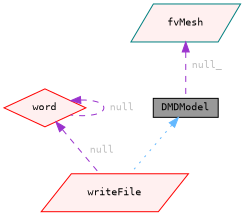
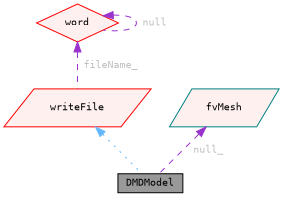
(151, 149) -> (122, 154)
(99, 150) -> (108, 65)
